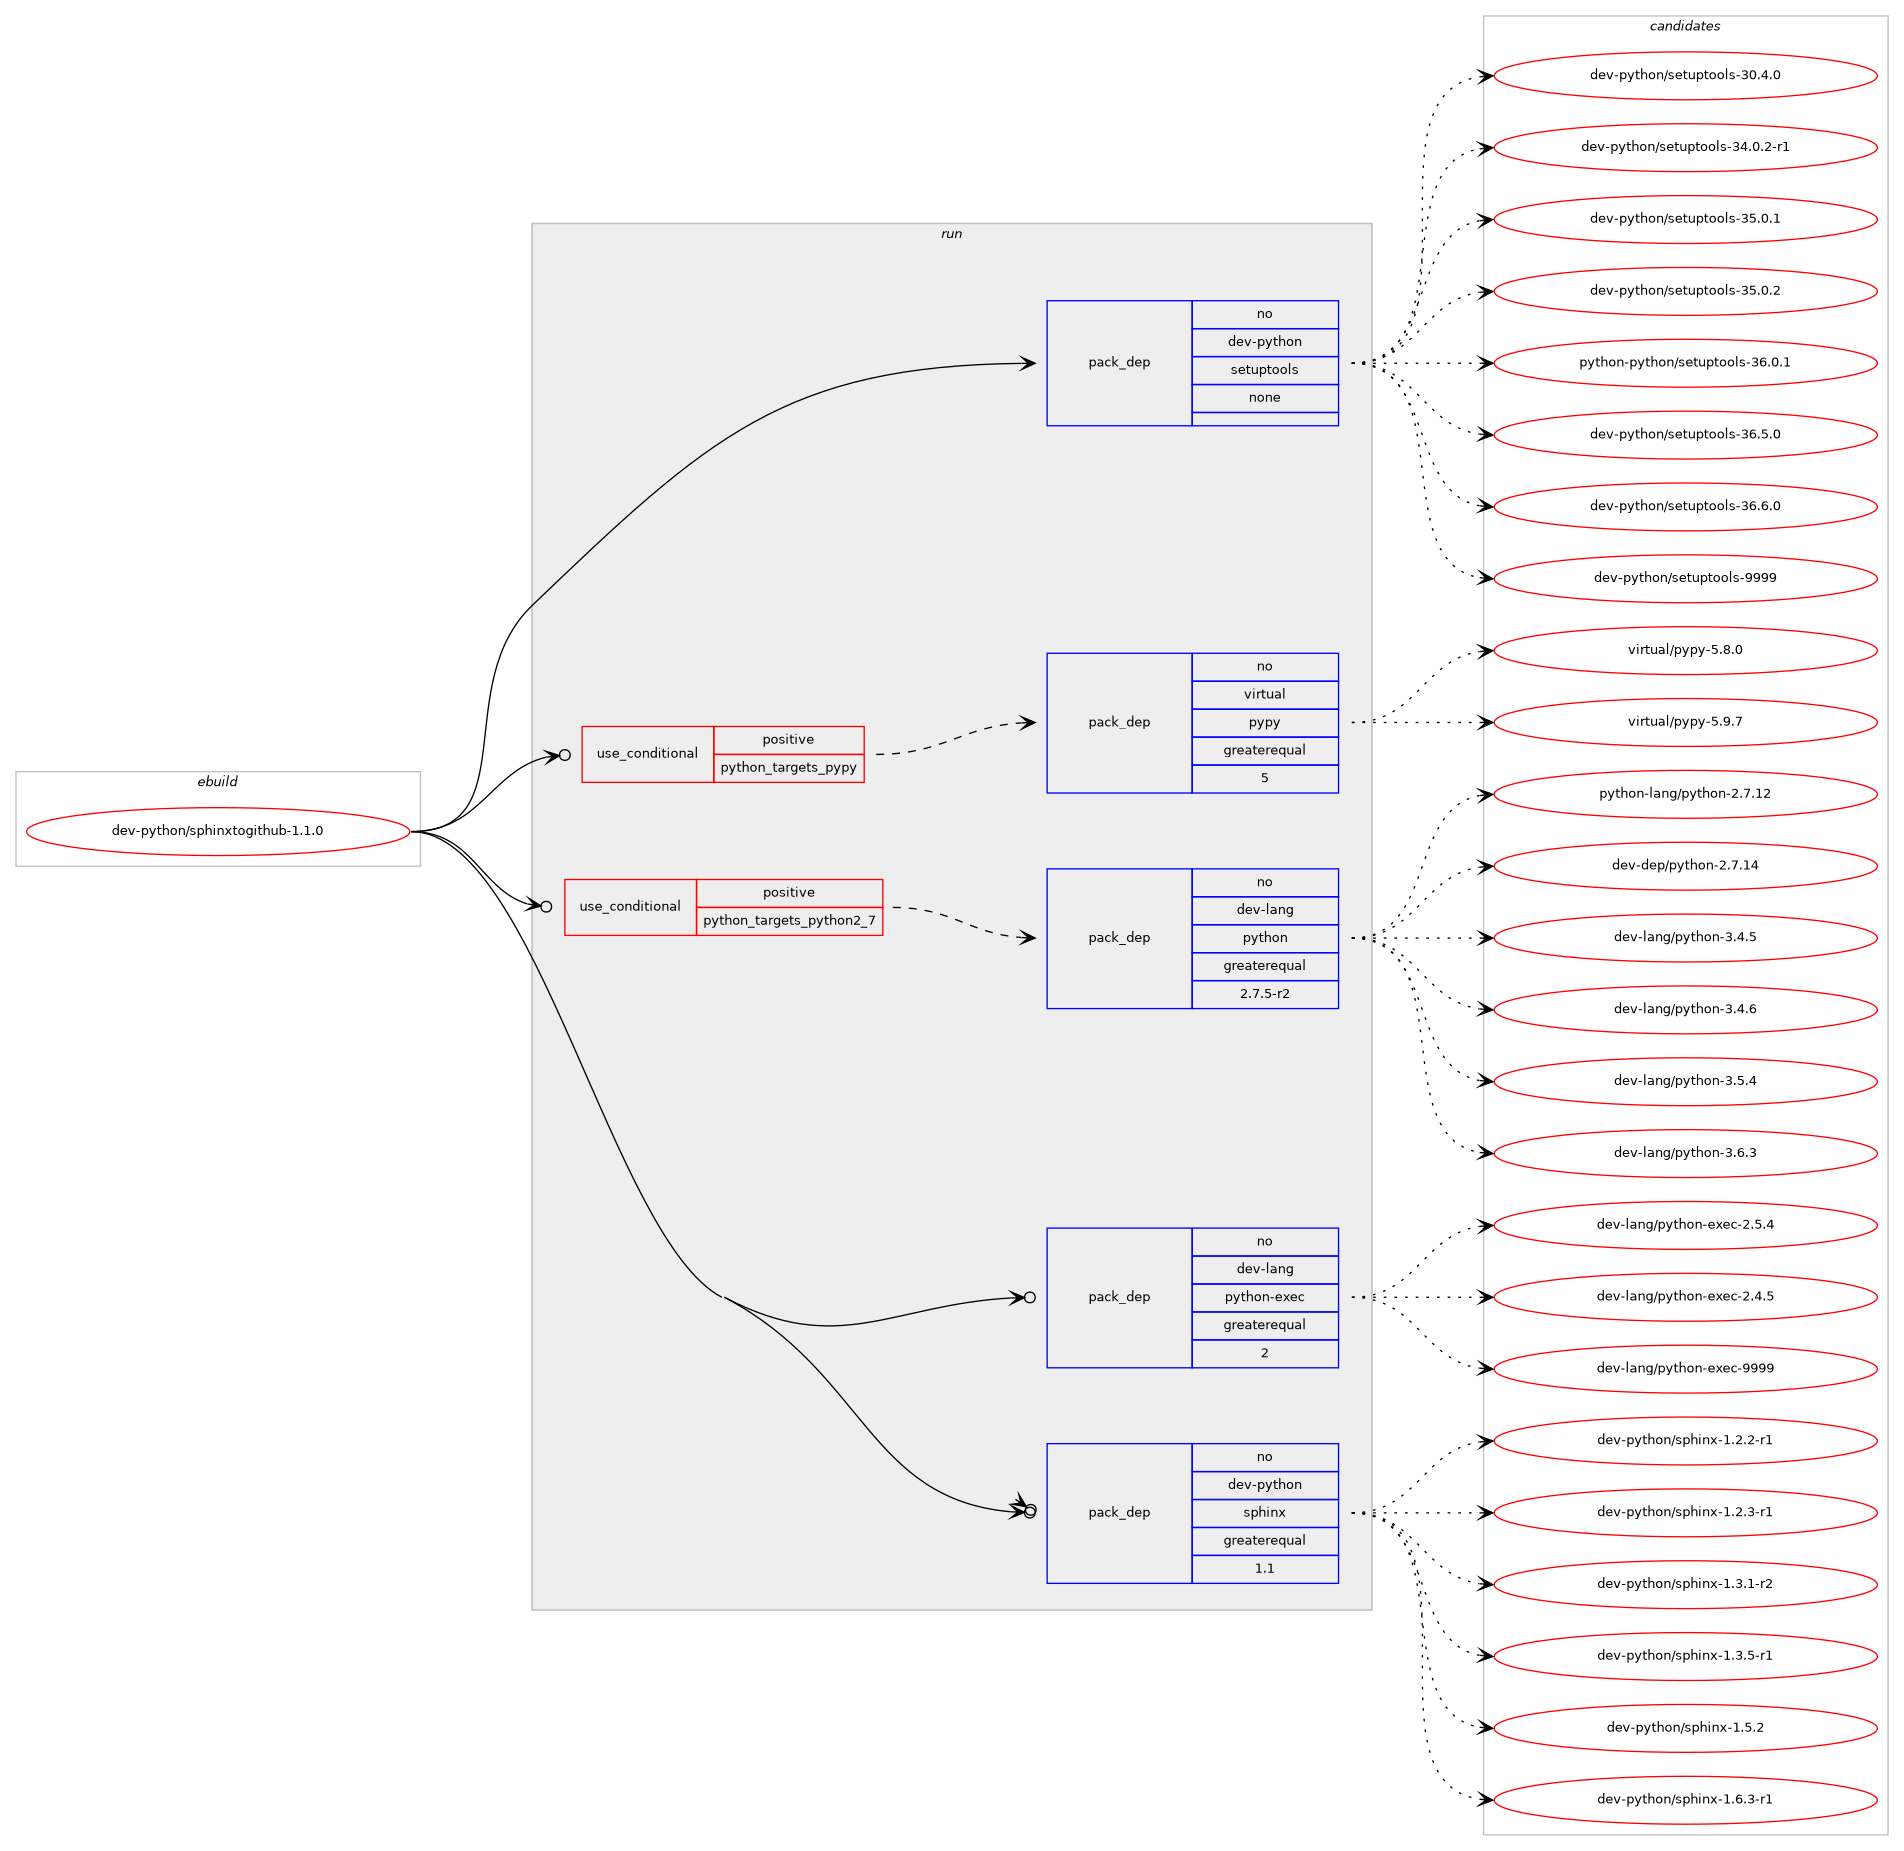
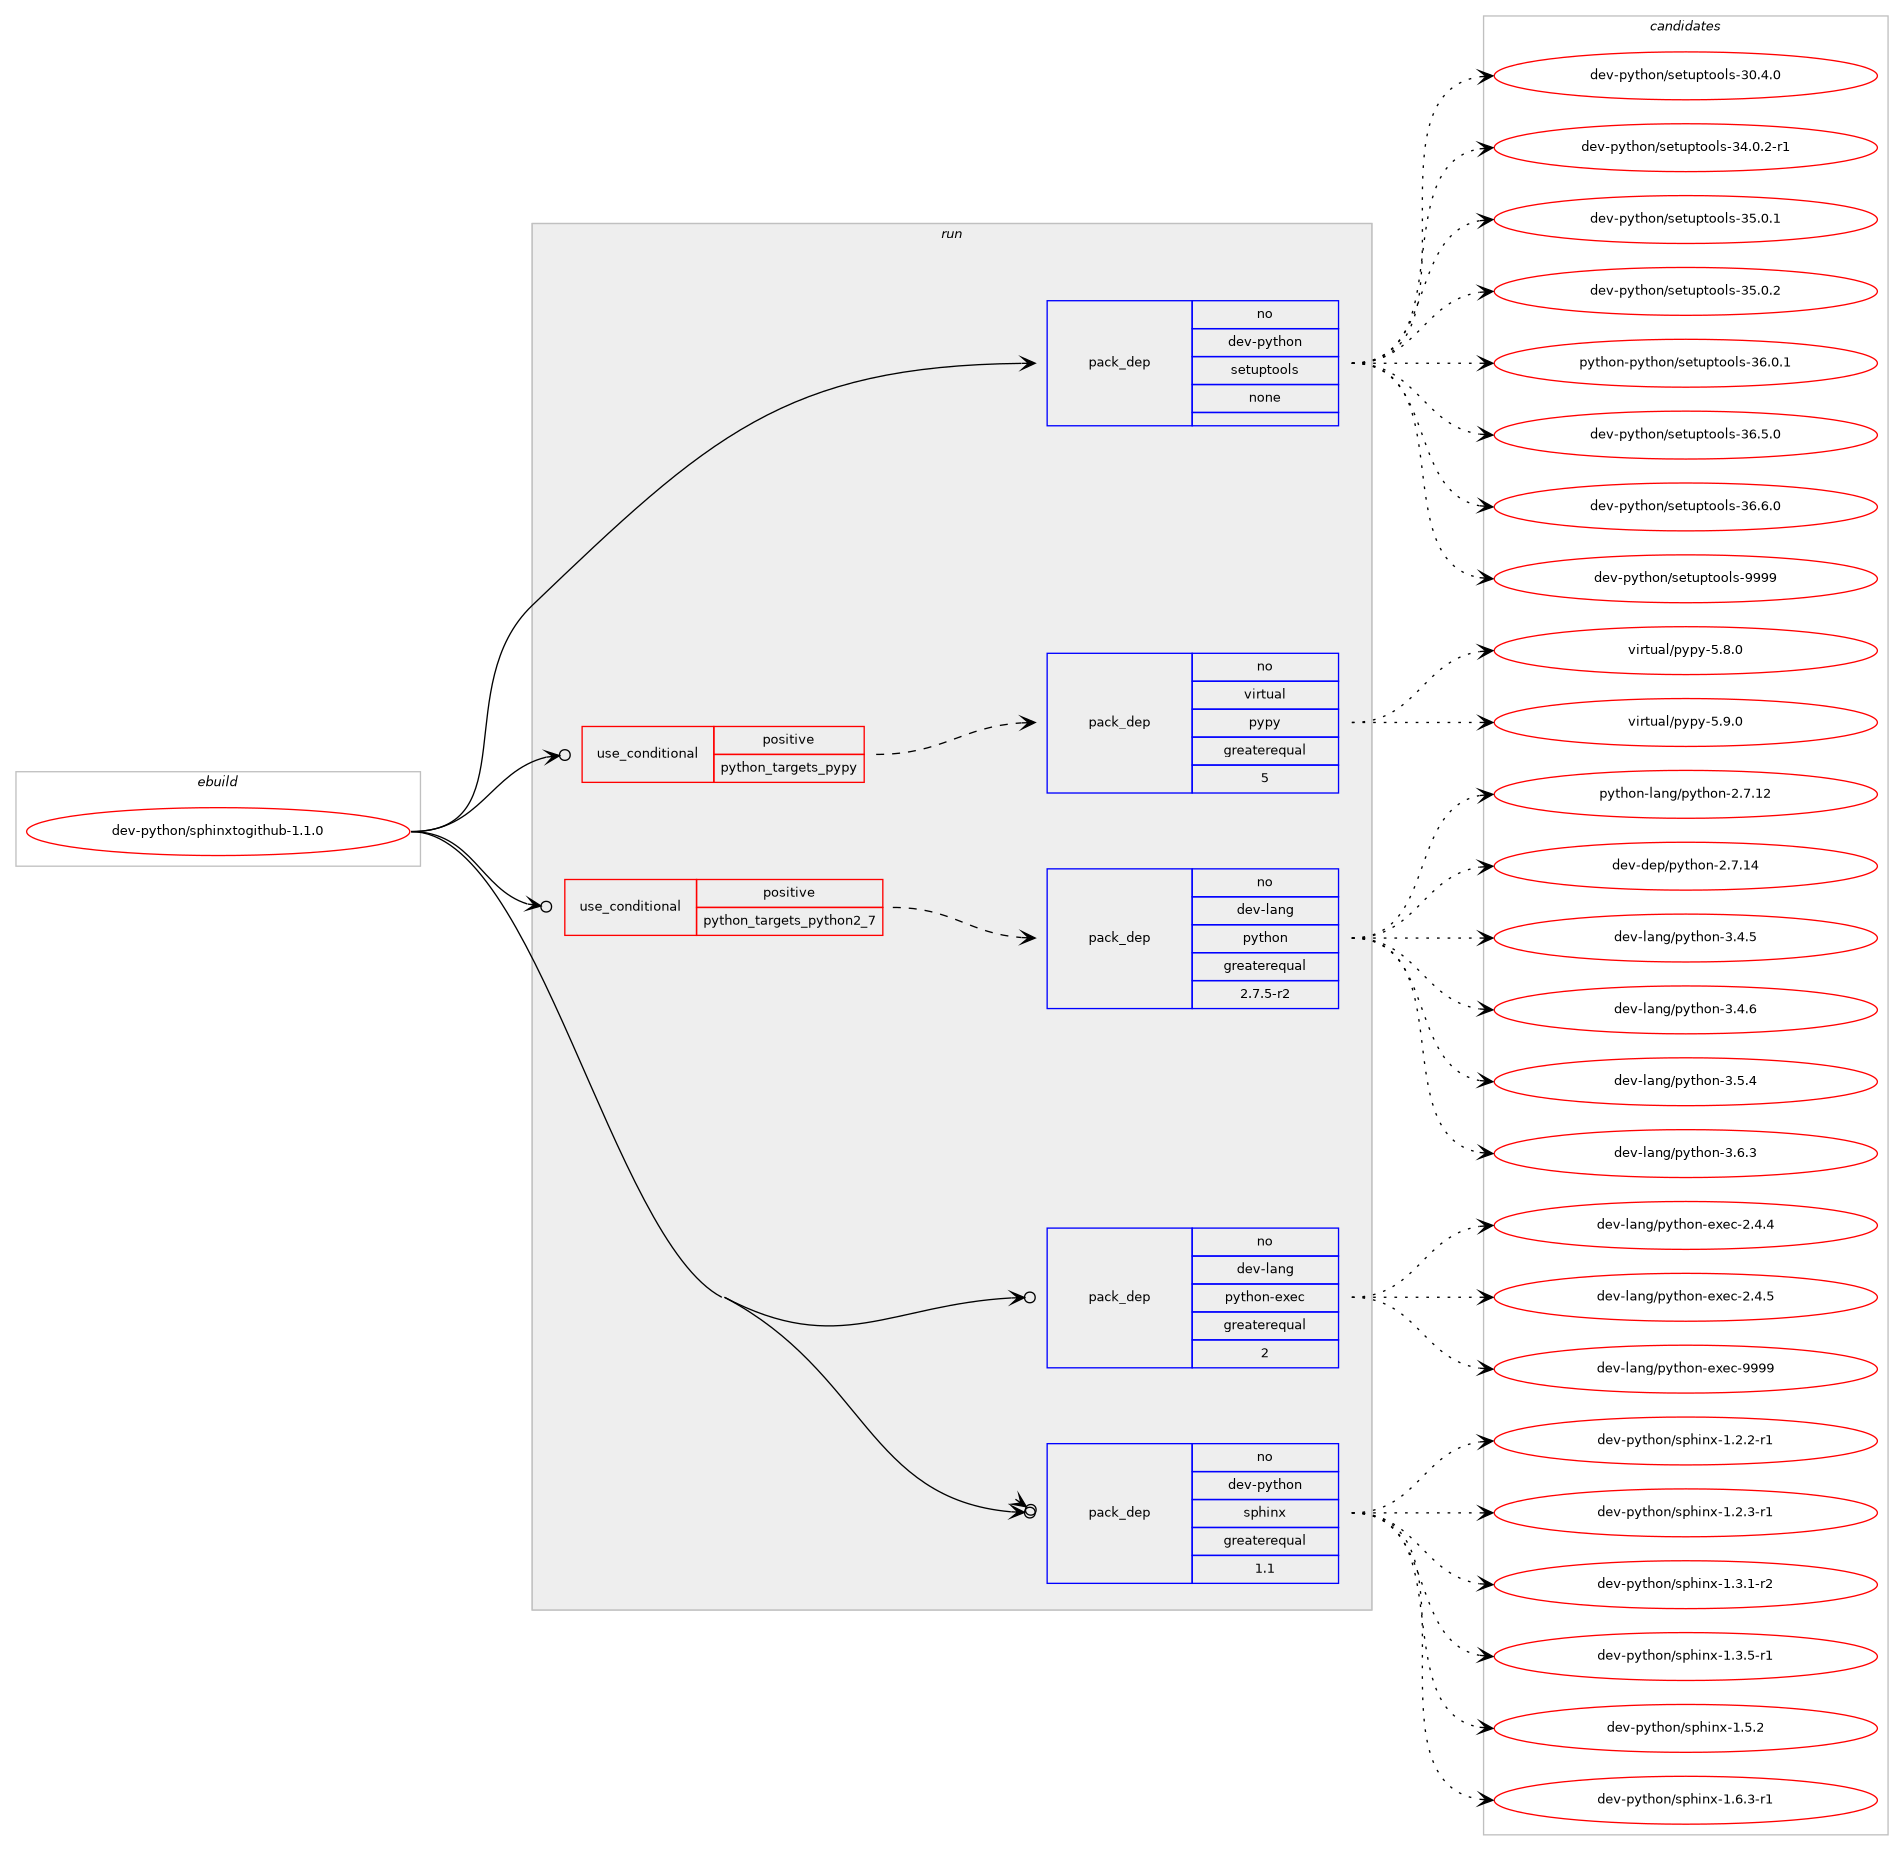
(1686, 722) -> (1686, 722)
(1686, 1225) -> (1686, 1225)
